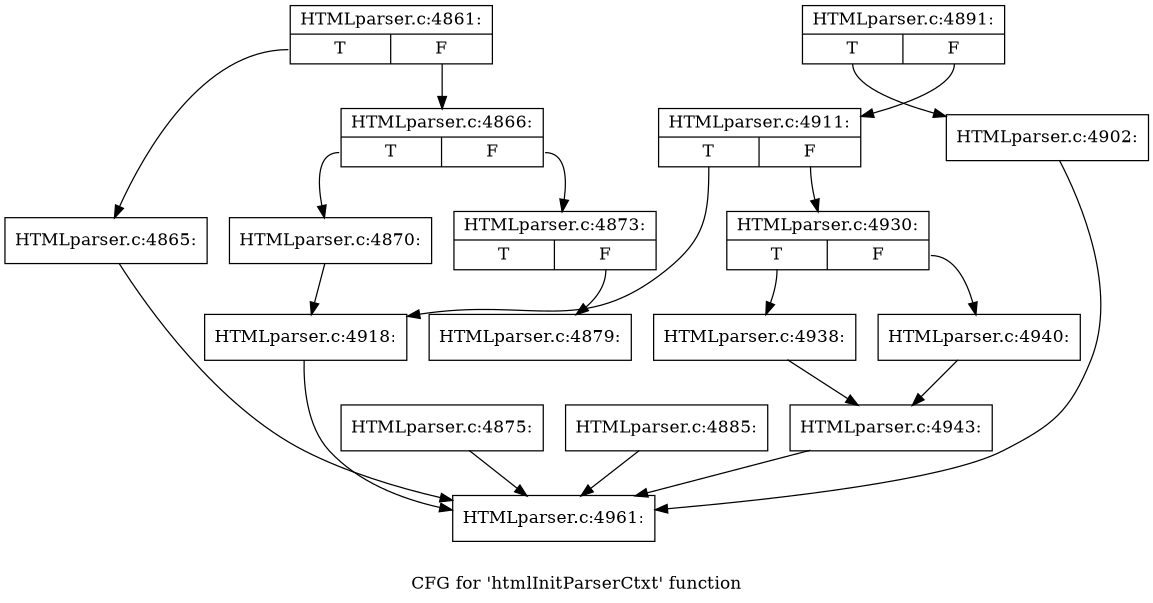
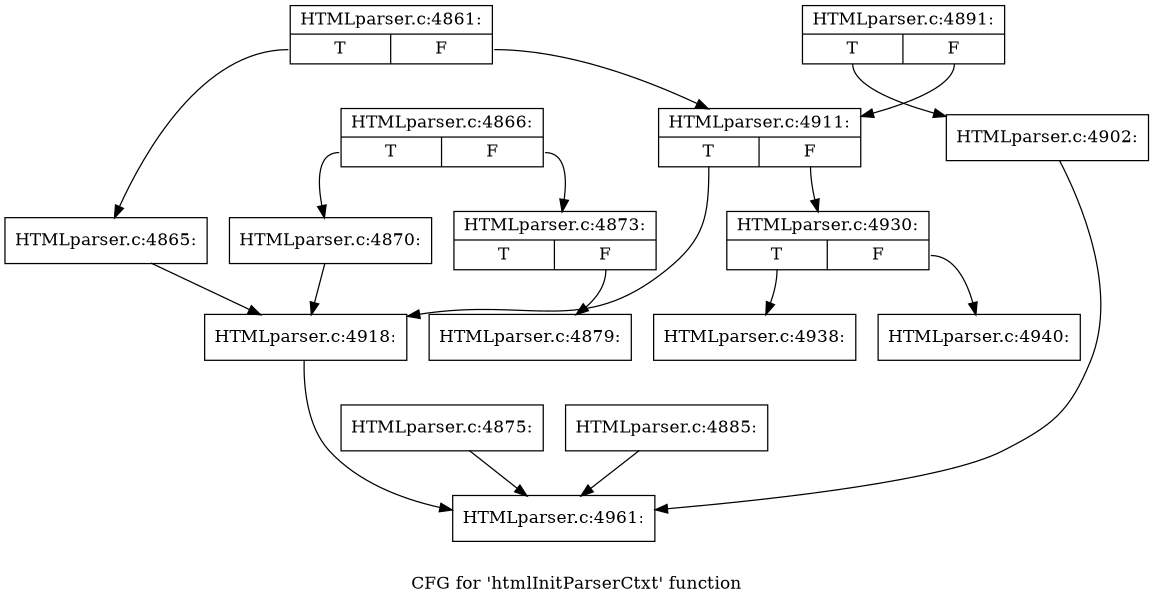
(442, 80) -> (598, 66)
(253, 417) -> (200, 286)
(891, 428) -> none
